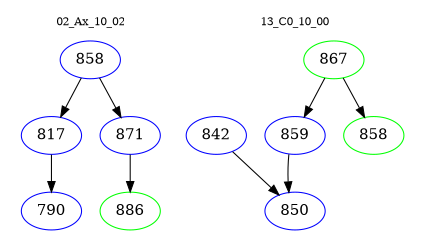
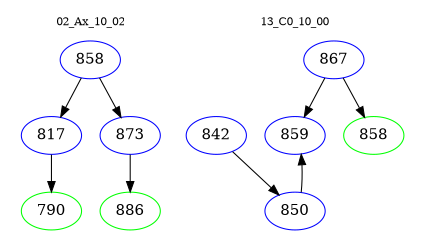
(334, 60) -> (334, 60)
(130, 135) -> (130, 135)
(288, 168) -> (302, 179)
(51, 211) -> (51, 211)
